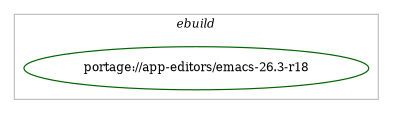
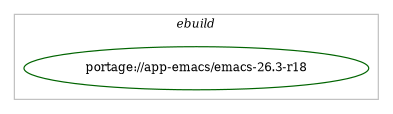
(196, 68) -> (196, 68)
